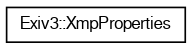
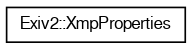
(96, 25) -> (96, 25)
